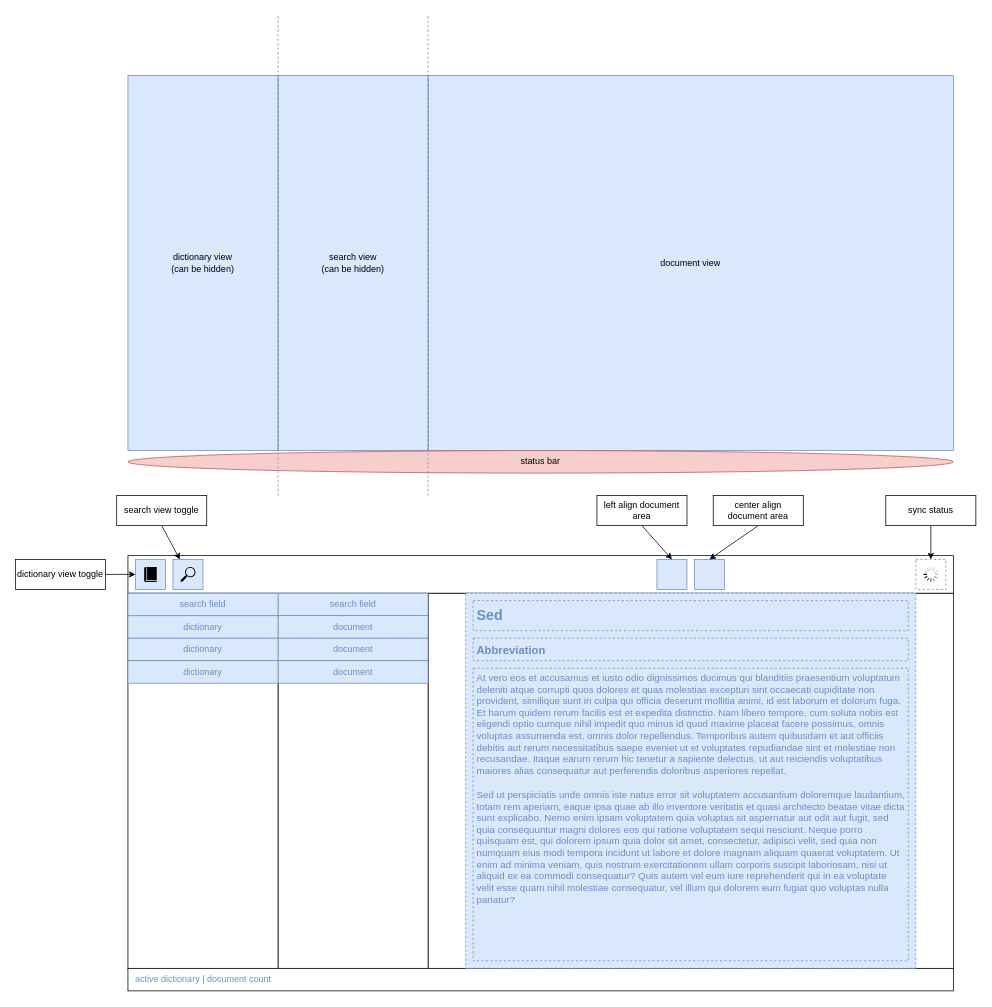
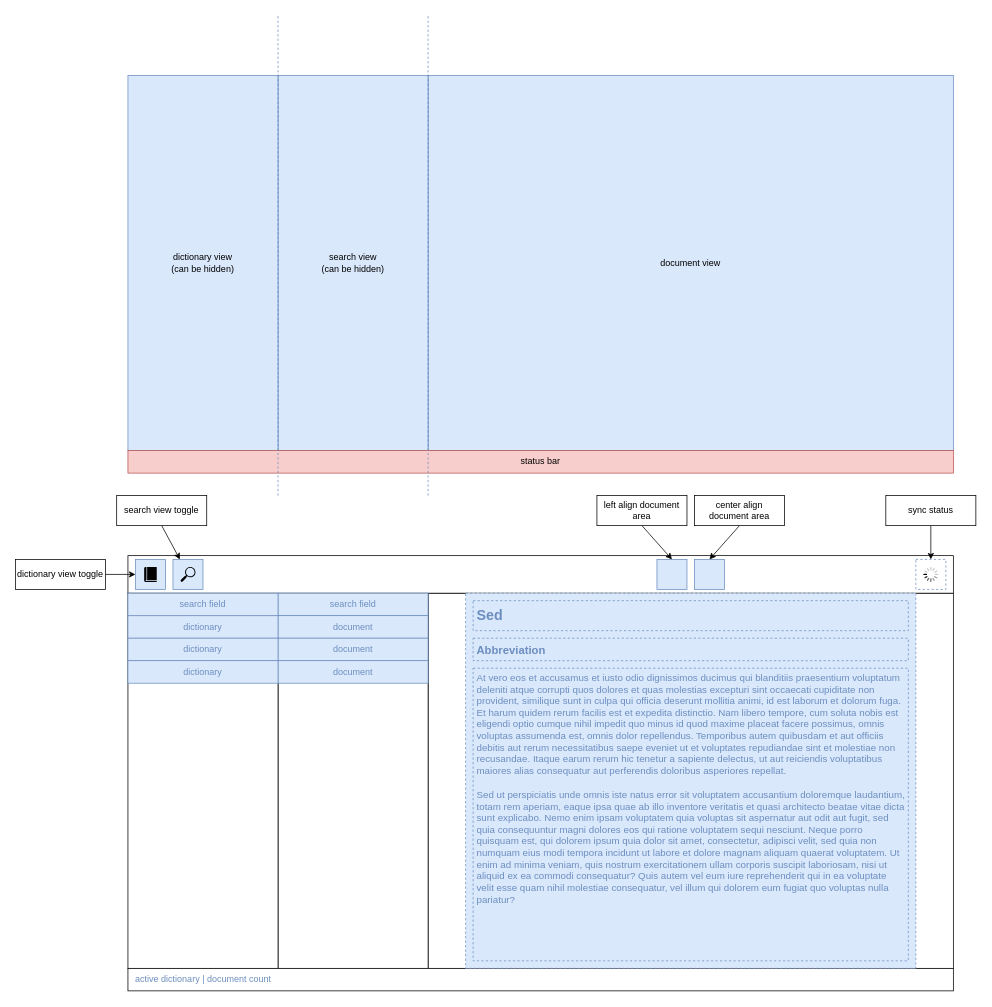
(540, 462) -> (540, 462)
(758, 510) -> (739, 510)
